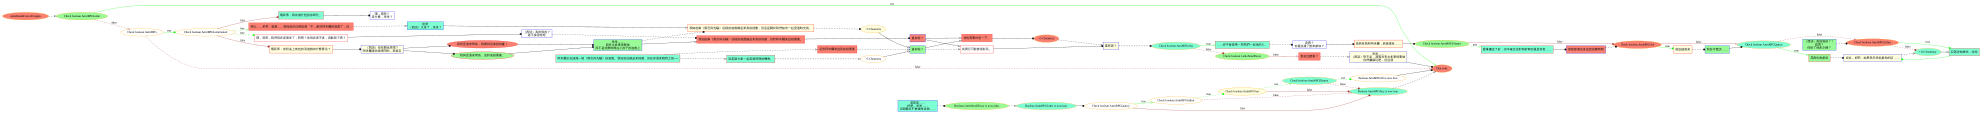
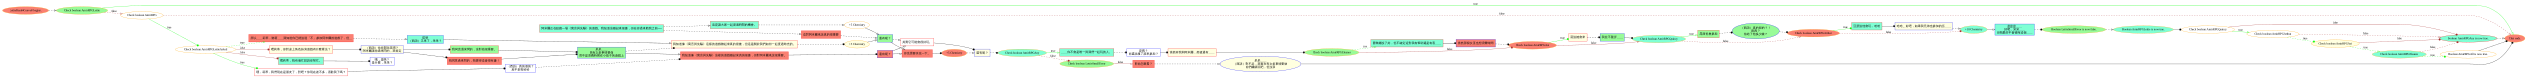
(243, 35) -> (234, 62)
(483, 44) -> (474, 61)
(1819, 45) -> (1756, 31)
(1944, 52) -> (1990, 30)
(483, 56) -> (474, 49)
(1378, 57) -> (1260, 64)
(1836, 58) -> (1725, 33)
(1927, 59) -> (1888, 26)
(1378, 91) -> (2468, 38)
